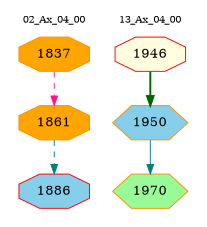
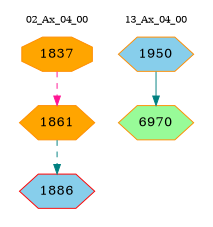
(150, 54) -> none
(54, 123) -> (57, 123)
(54, 191) -> (57, 191)
(150, 191) -> (156, 123)
